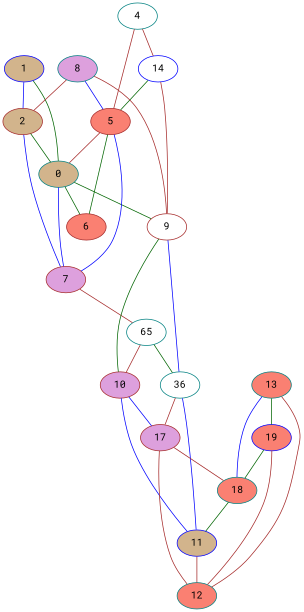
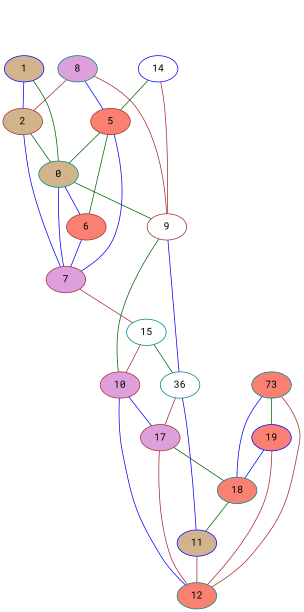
(138, 16) -> none
(85, 148) -> (85, 148)
(72, 201) -> (72, 201)
none -> (76, 253)
(146, 332) -> (146, 332)
(272, 385) -> (272, 385)
(199, 464) -> (199, 464)
(254, 464) -> (254, 464)
(143, 470) -> (133, 499)
